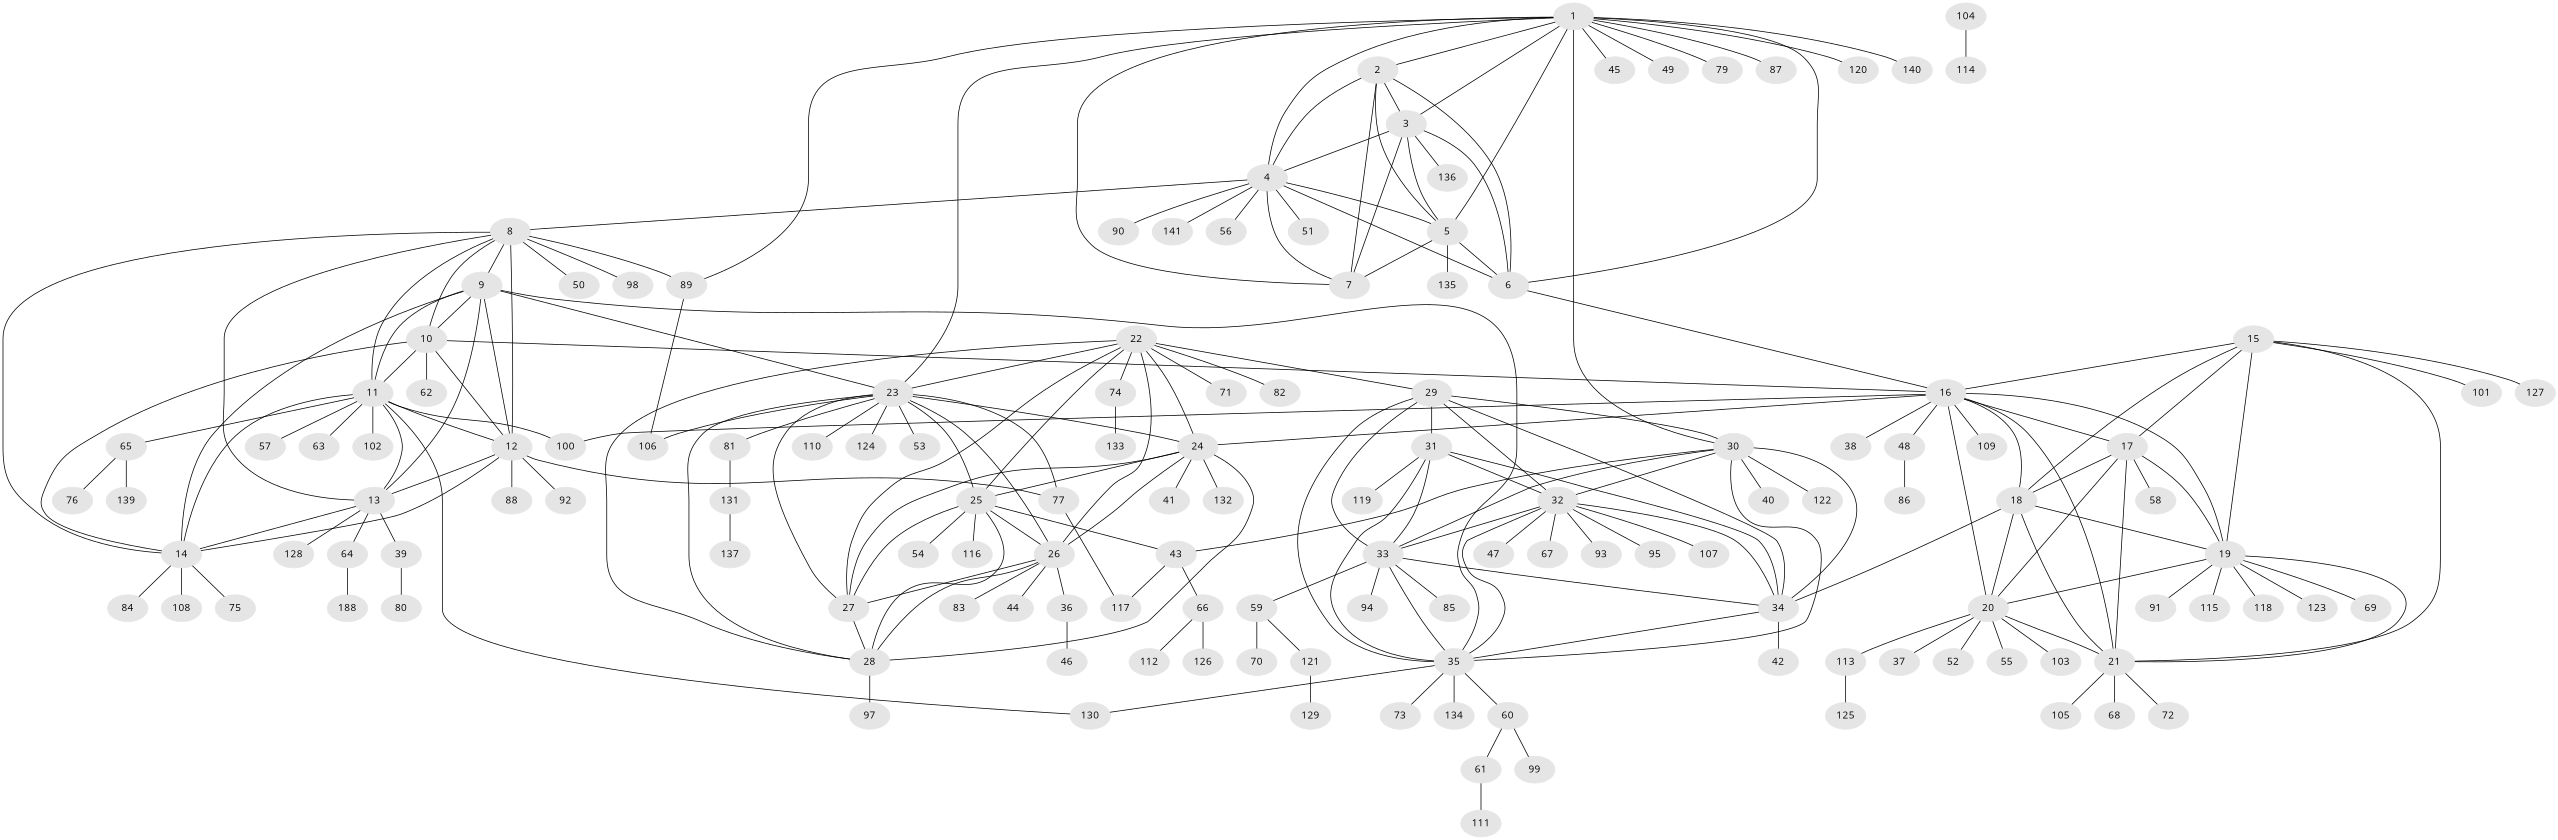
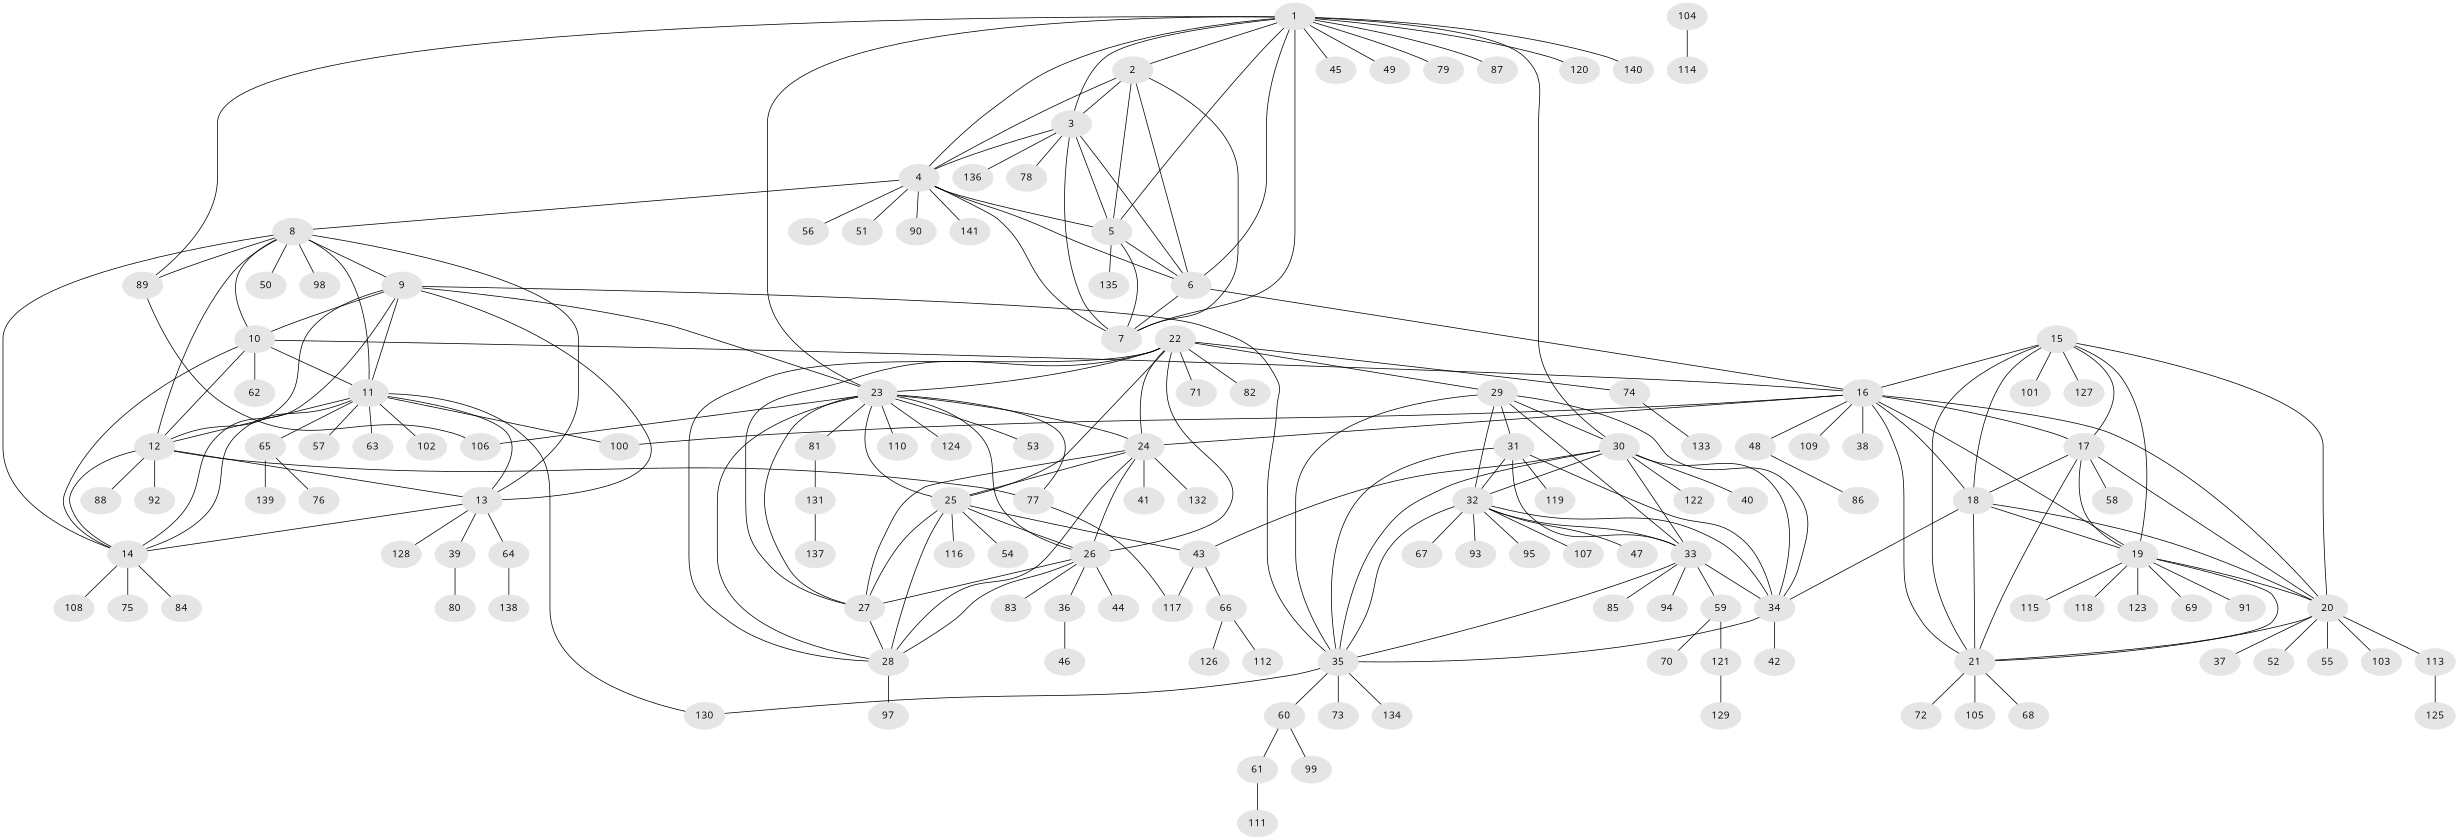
none -> (1027, 178)
none -> (1156, 312)
none -> (2280, 403)
(347, 608) -> (509, 608)
